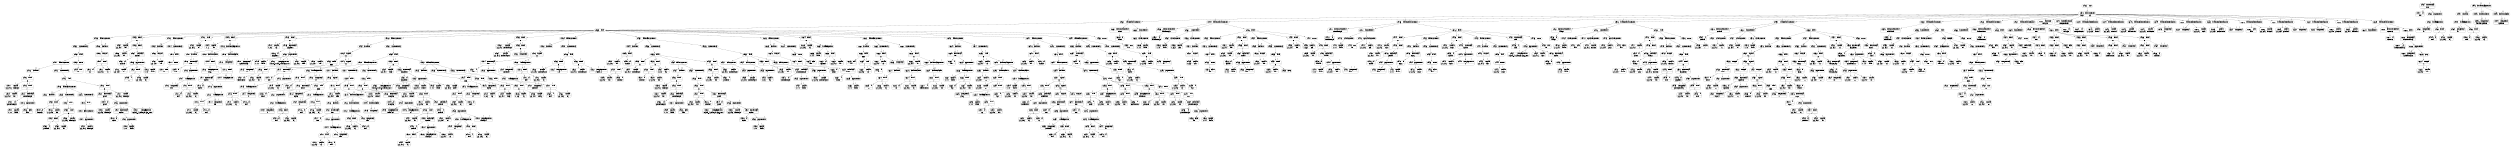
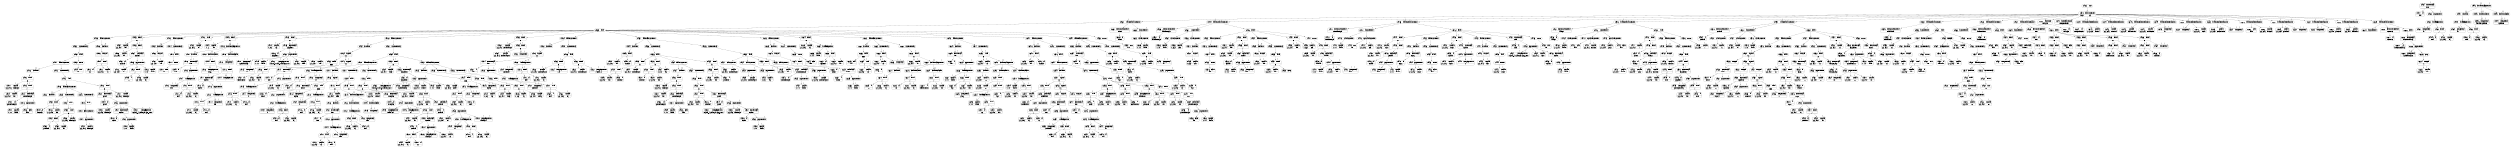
none -> (418, 144)
